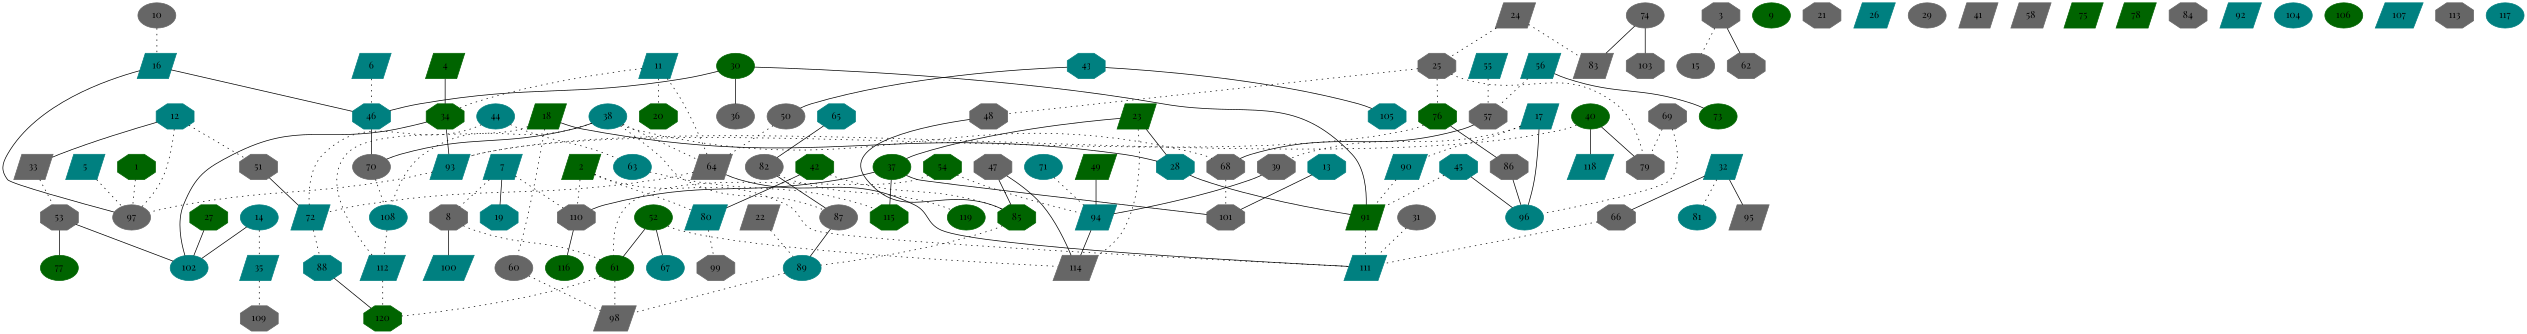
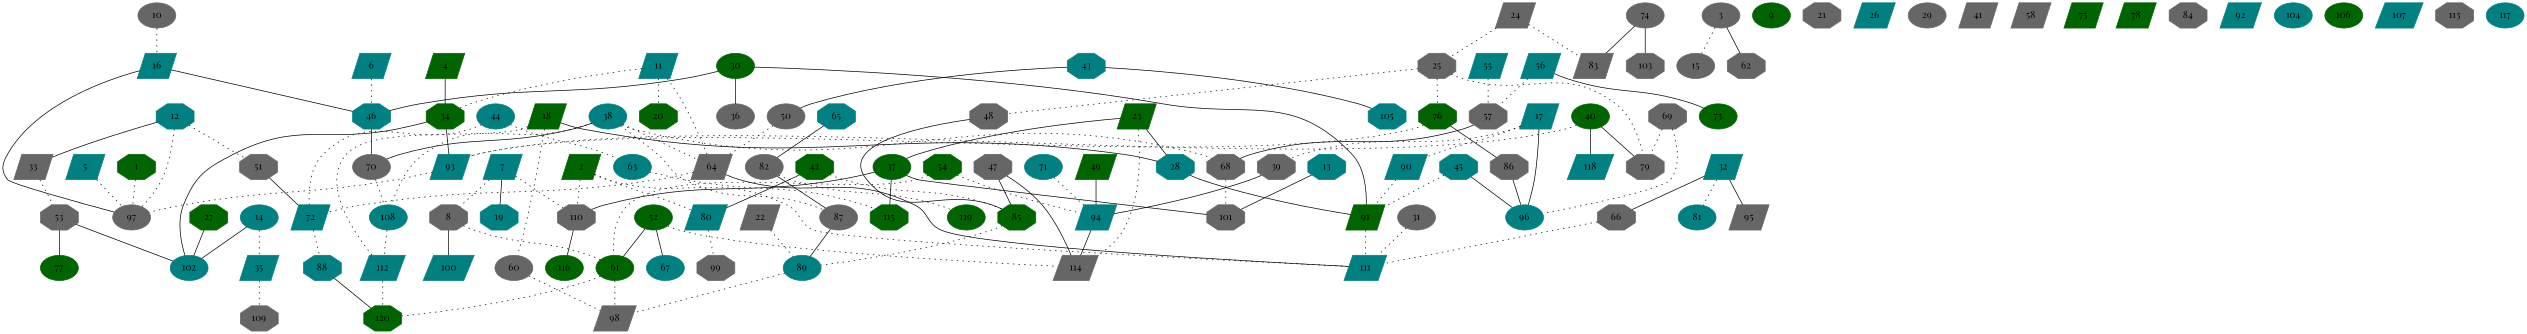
(1721, 15) -> (1721, 15)
